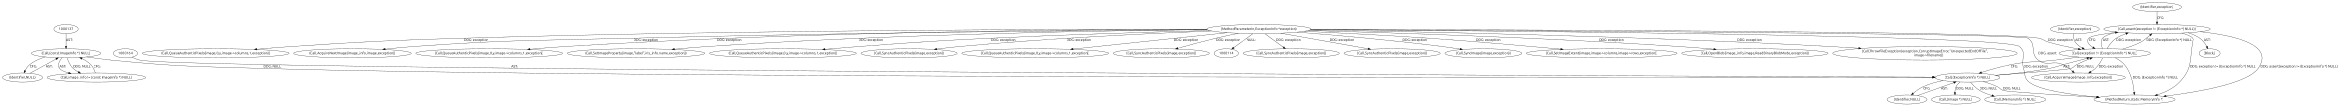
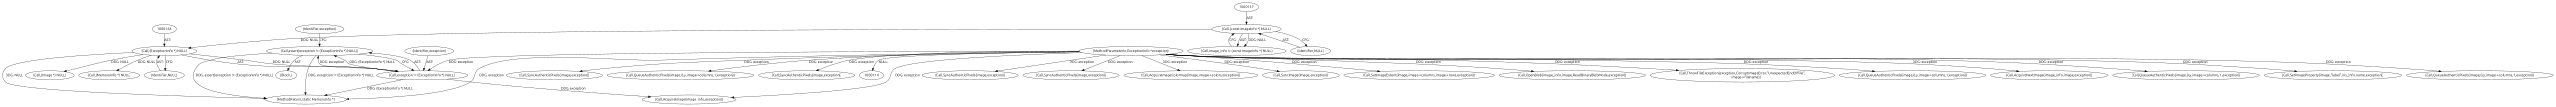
(2047, 53) -> (908, 75)
(2030, 62) -> none
none -> (1191, 75)
